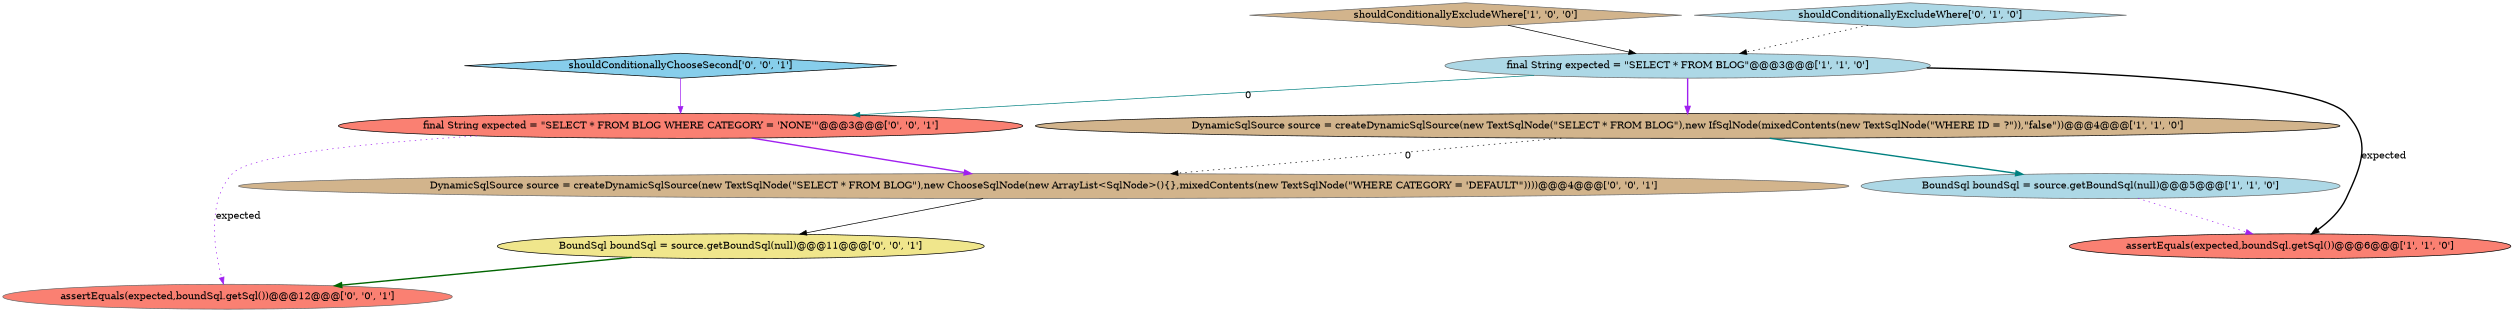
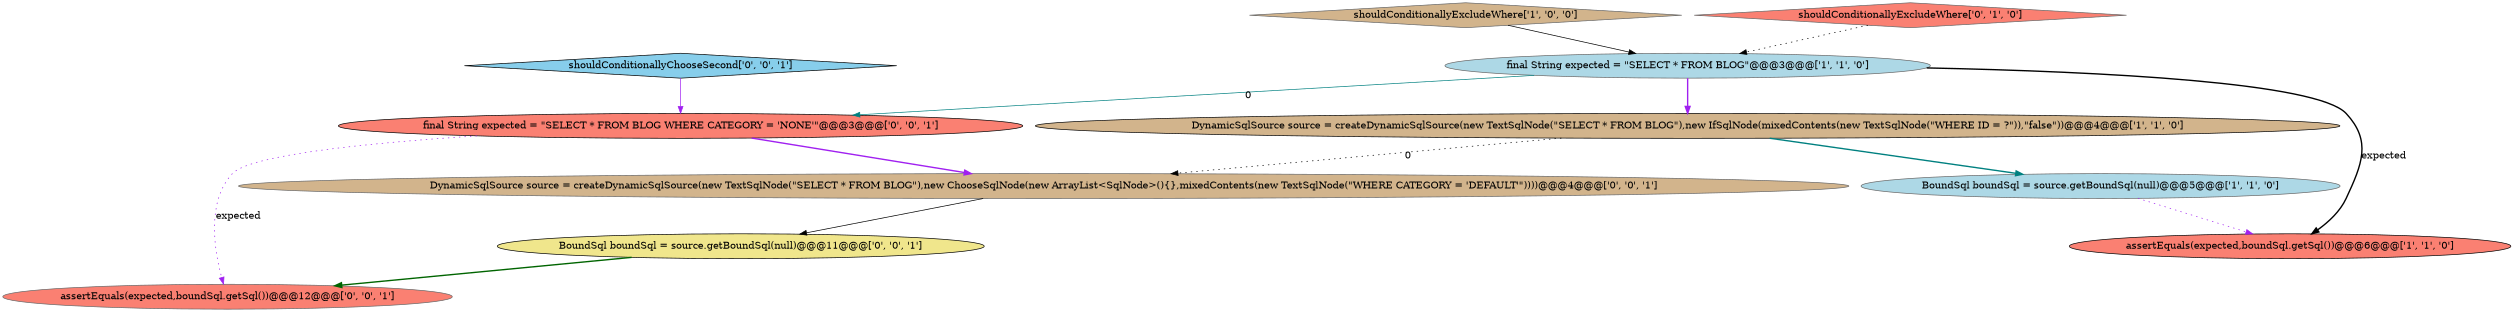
(1910, 15) -> (1910, 15)
